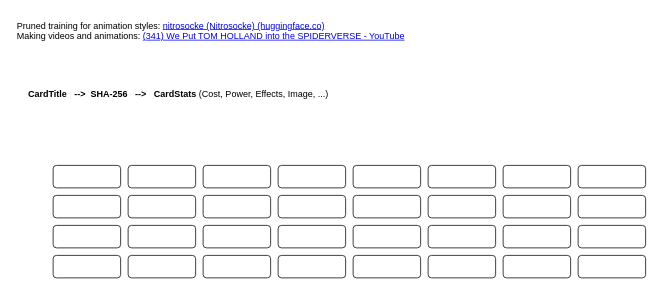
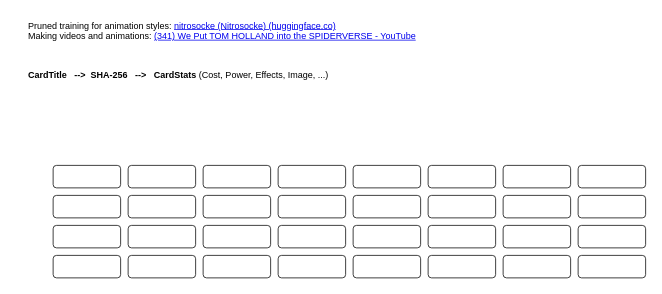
(210, 30) -> (222, 30)
(177, 94) -> (177, 75)
